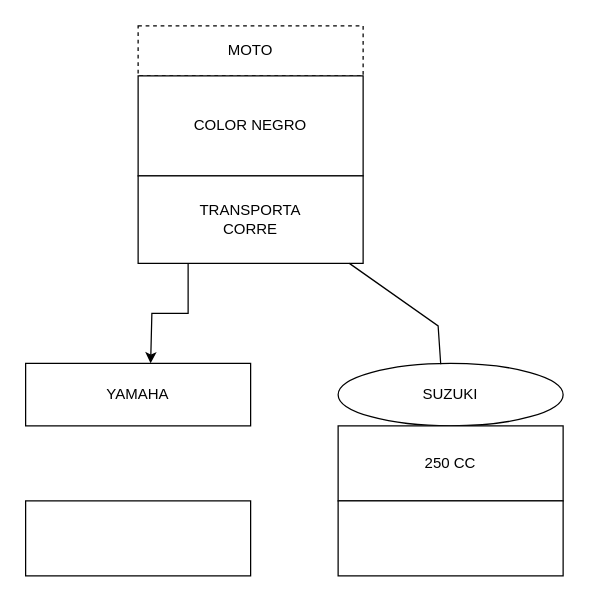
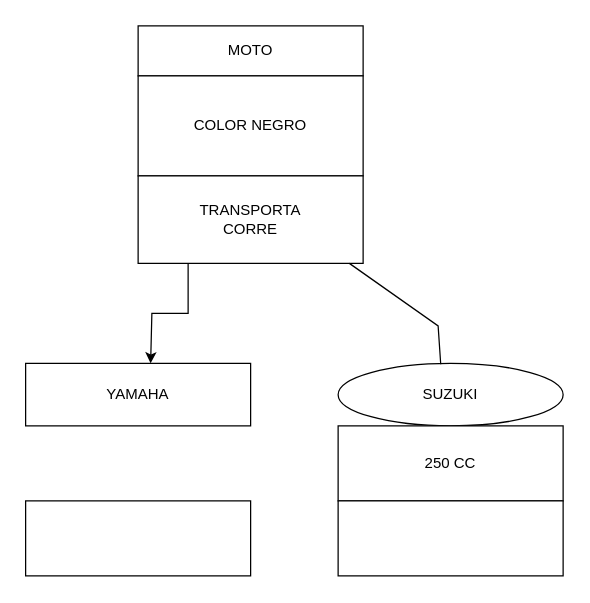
(251, 51) -> (251, 51)
